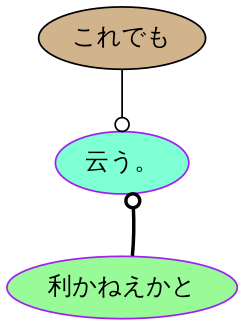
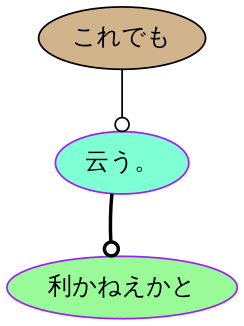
(134, 232) -> (110, 218)
